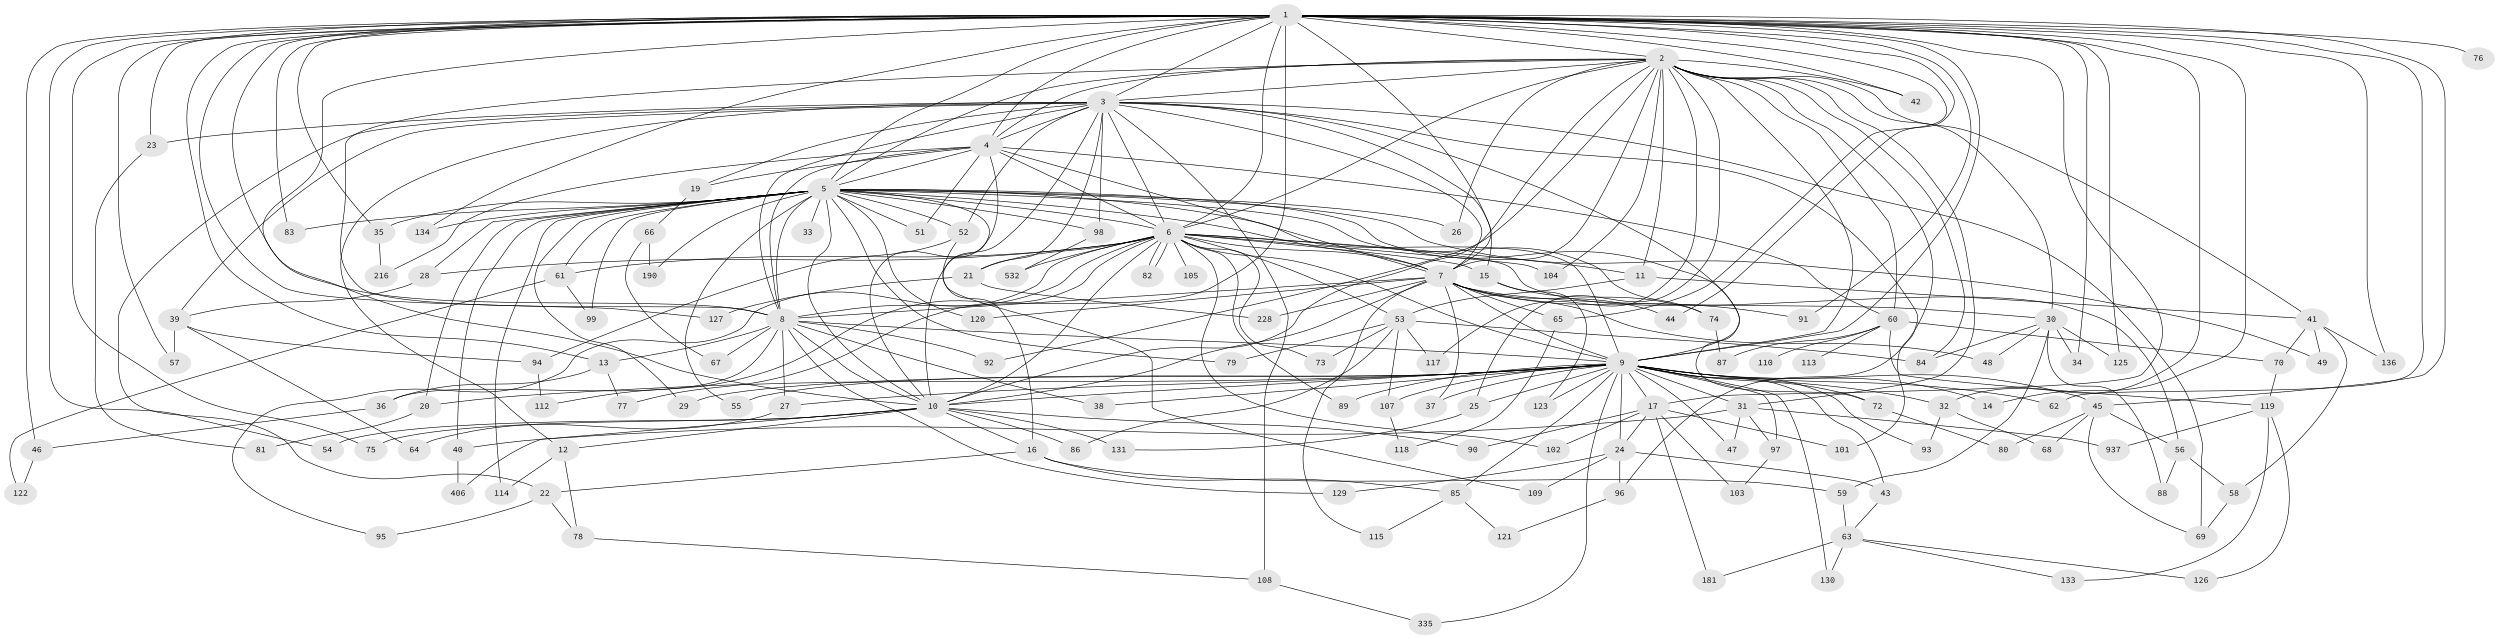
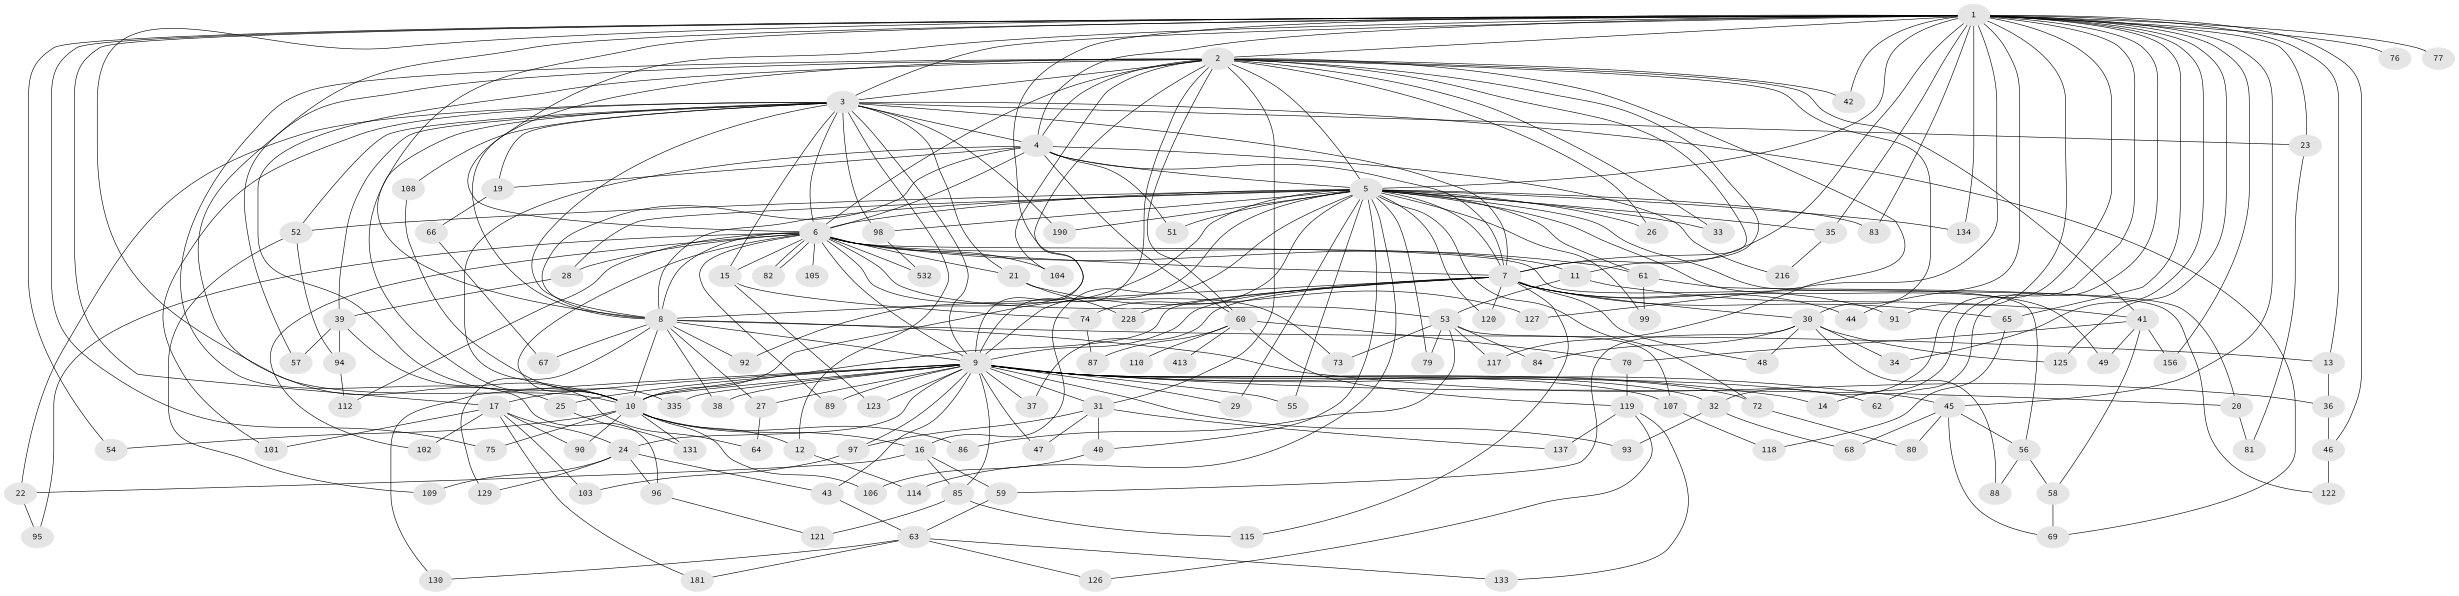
(1887, 154) -> (1484, 105)
(649, 254) -> (950, 139)
(1809, 363) -> (1180, 363)
(2389, 363) -> (2170, 363)
(613, 385) -> none
(2113, 450) -> (1561, 450)
(458, 494) -> (871, 494)
(578, 537) -> none
